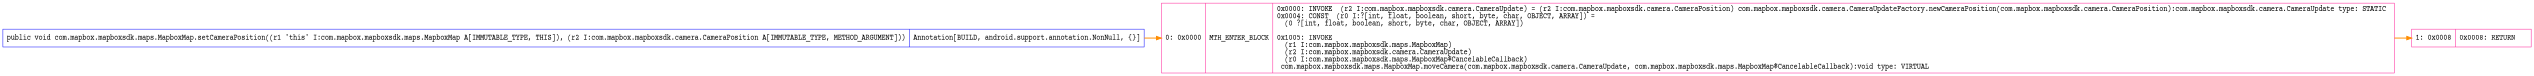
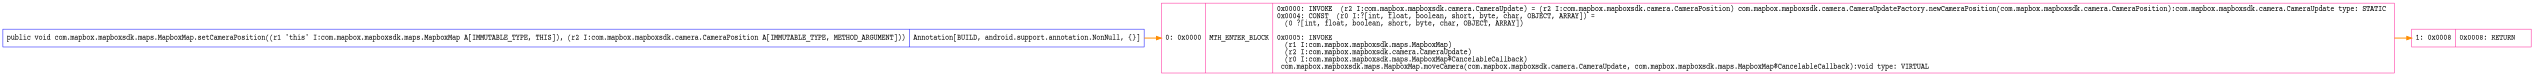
(1309, 38) -> (1309, 38)
